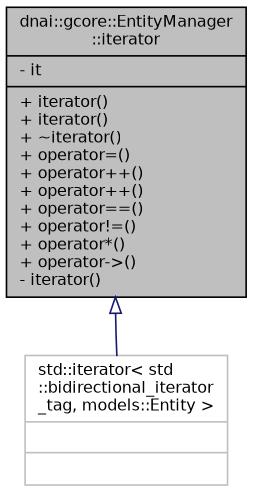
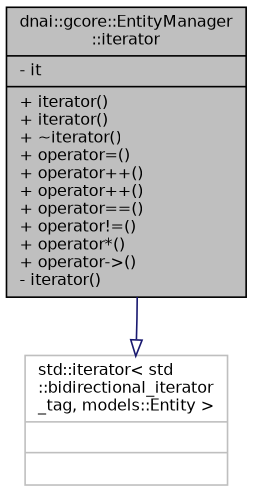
(116, 335) -> (137, 318)
